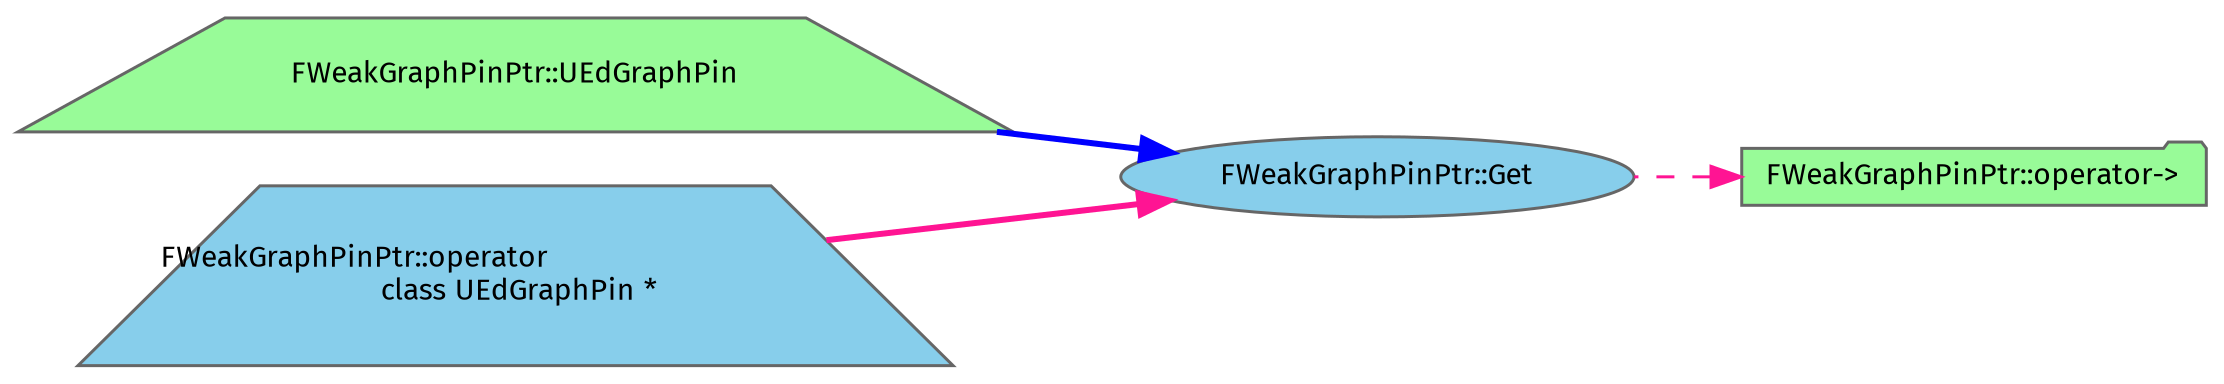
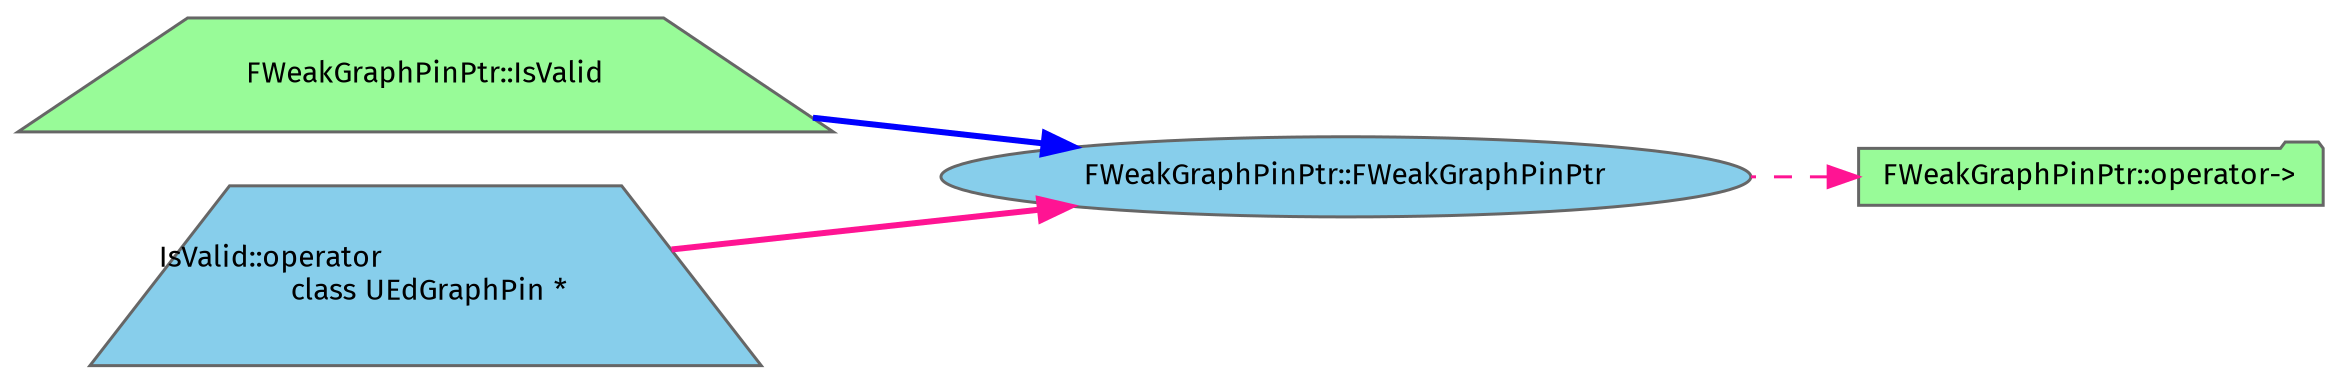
(516, 75) -> (426, 75)
(1377, 177) -> (1346, 177)
(516, 276) -> (426, 276)
